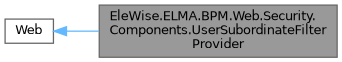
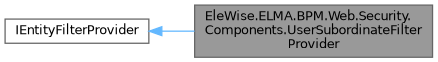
(29, 31) -> (77, 31)
